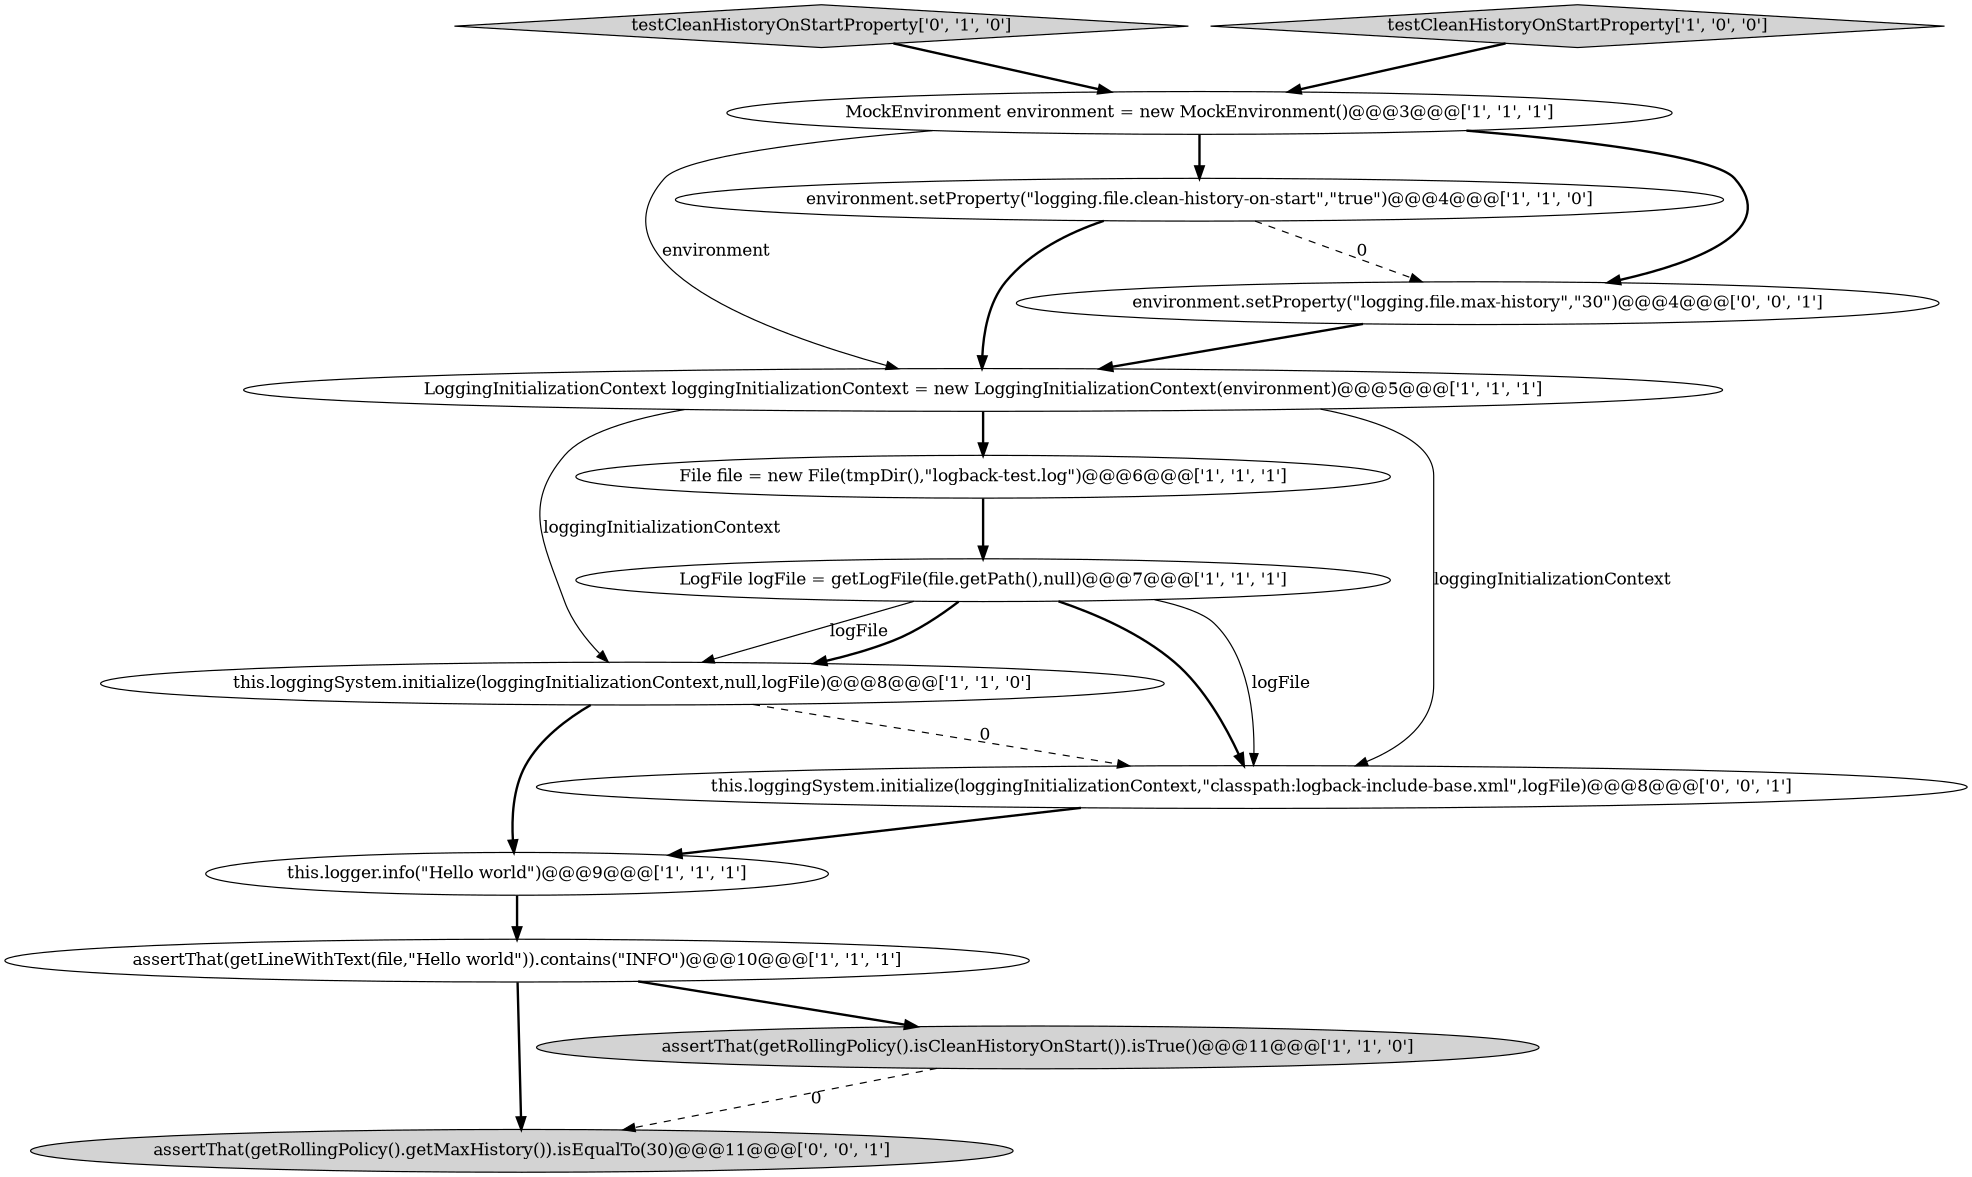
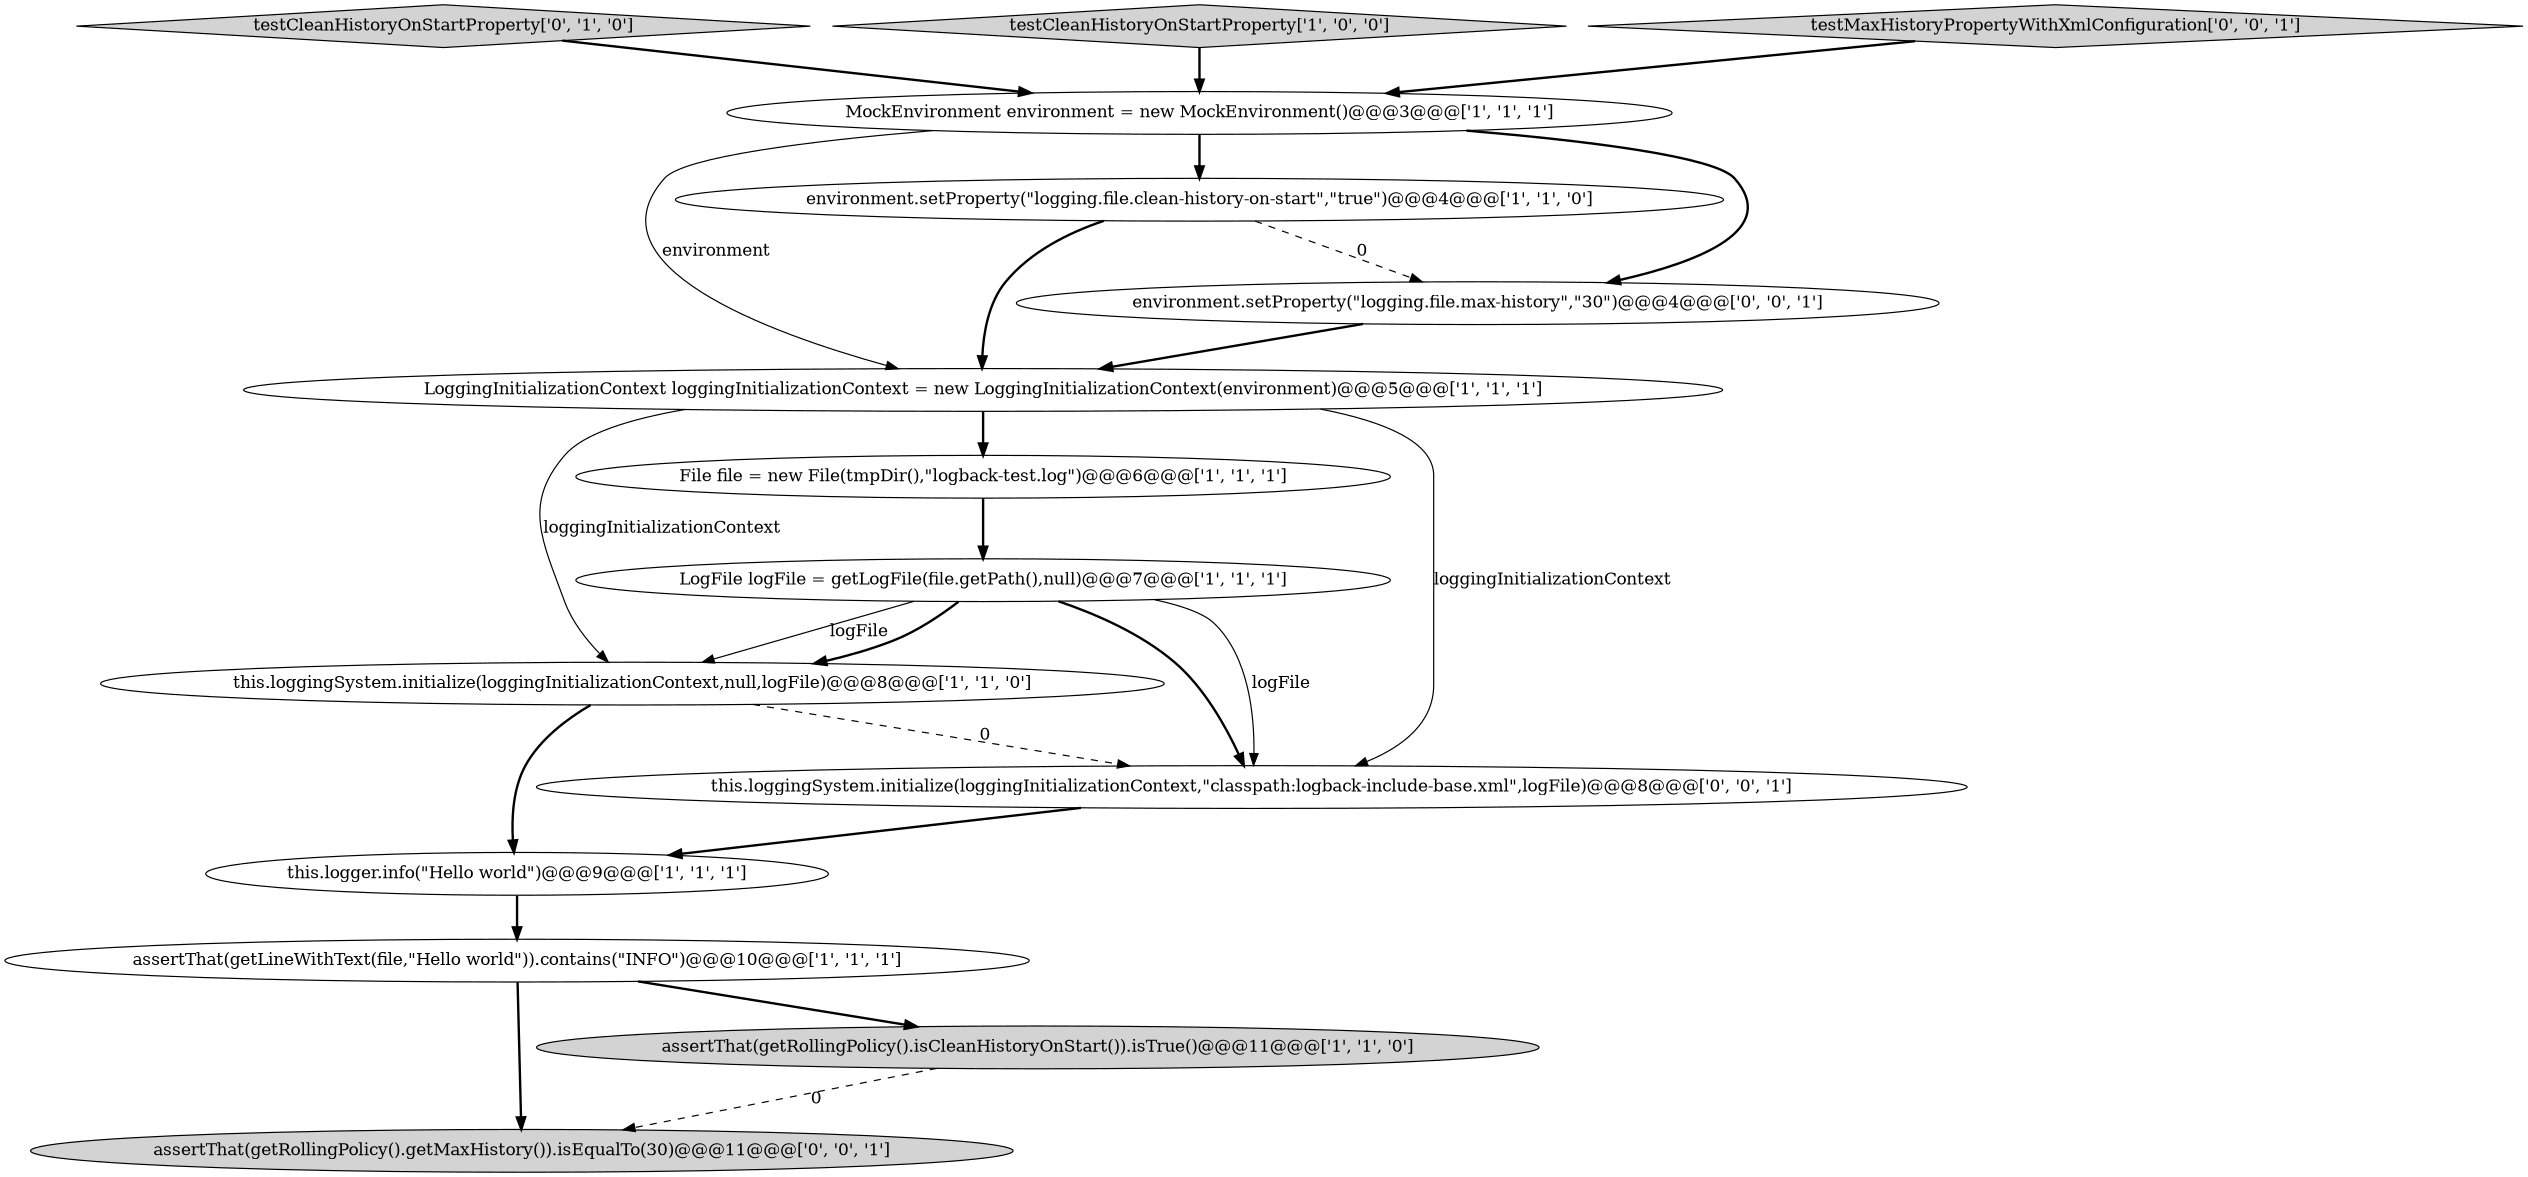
none -> (2055, 26)
